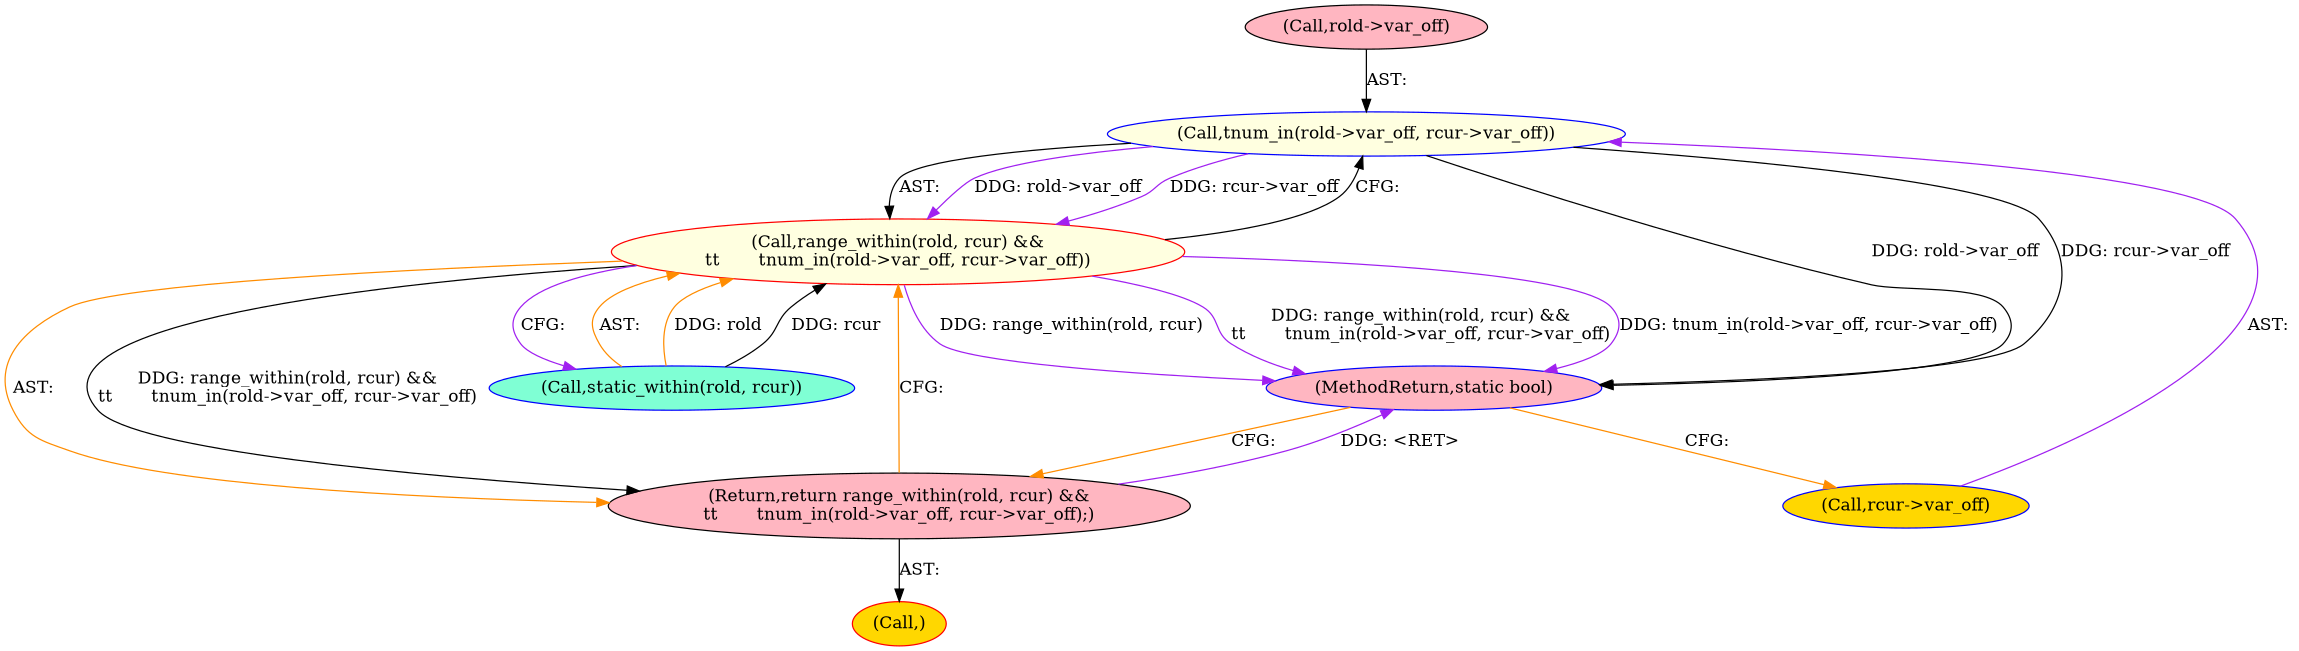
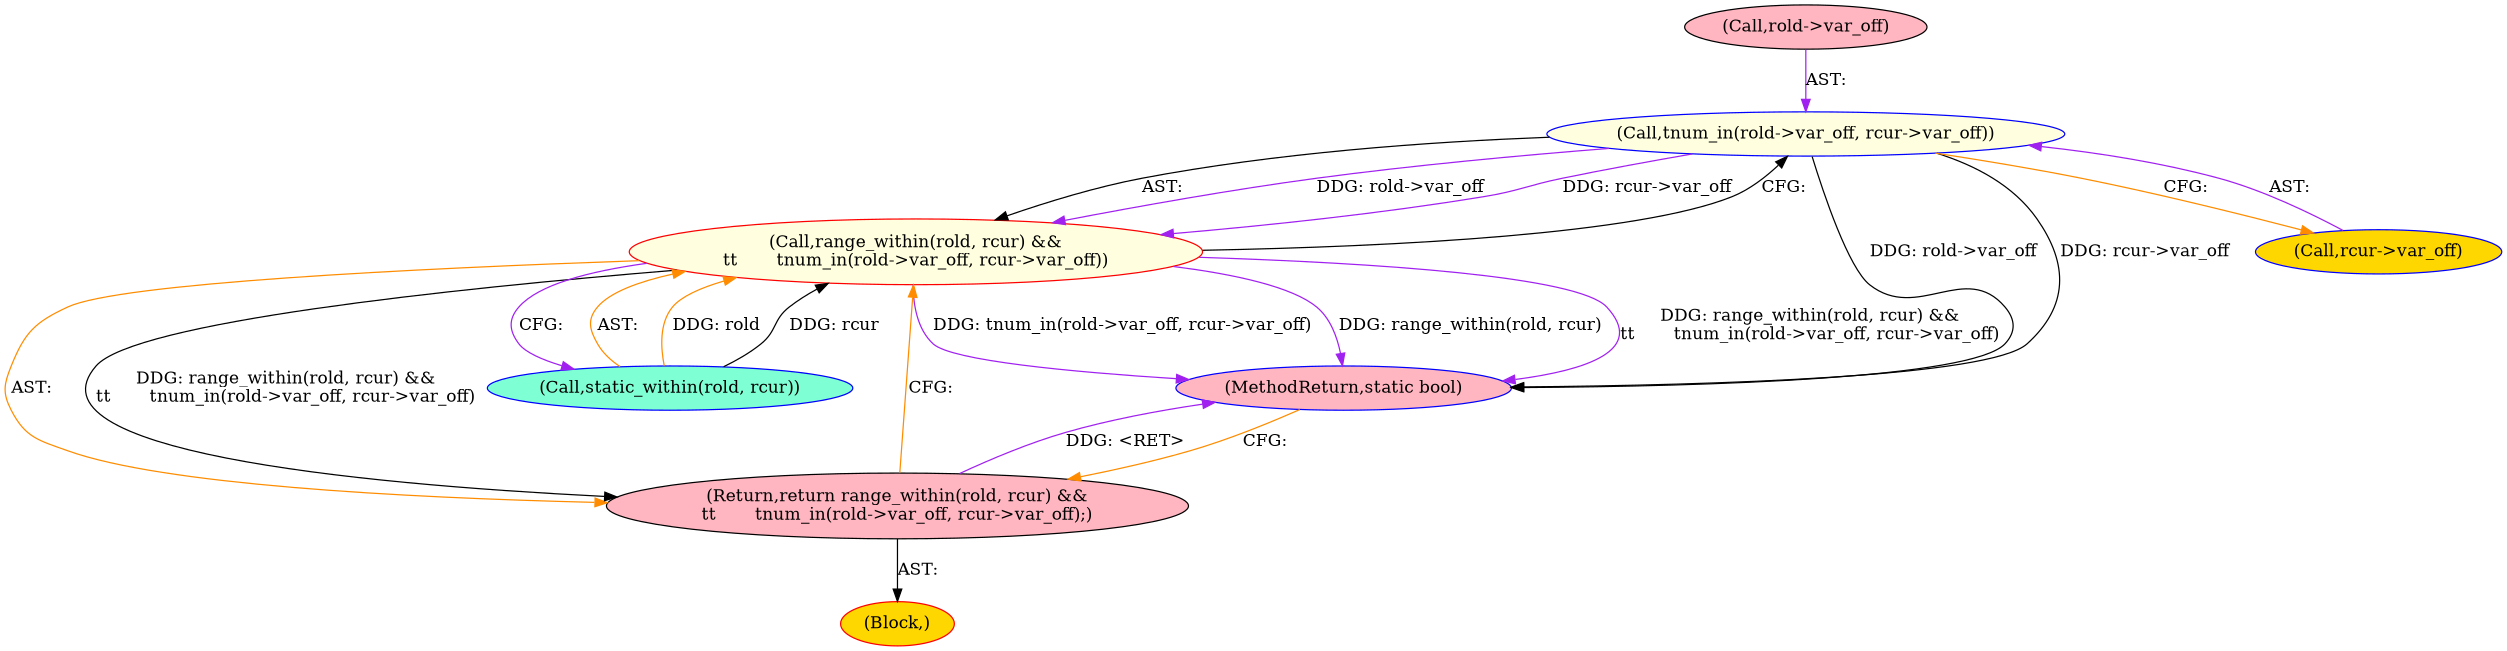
(1366, 74) -> (1806, 74)
(1667, 446) -> (2120, 186)
(899, 624) -> (897, 624)
